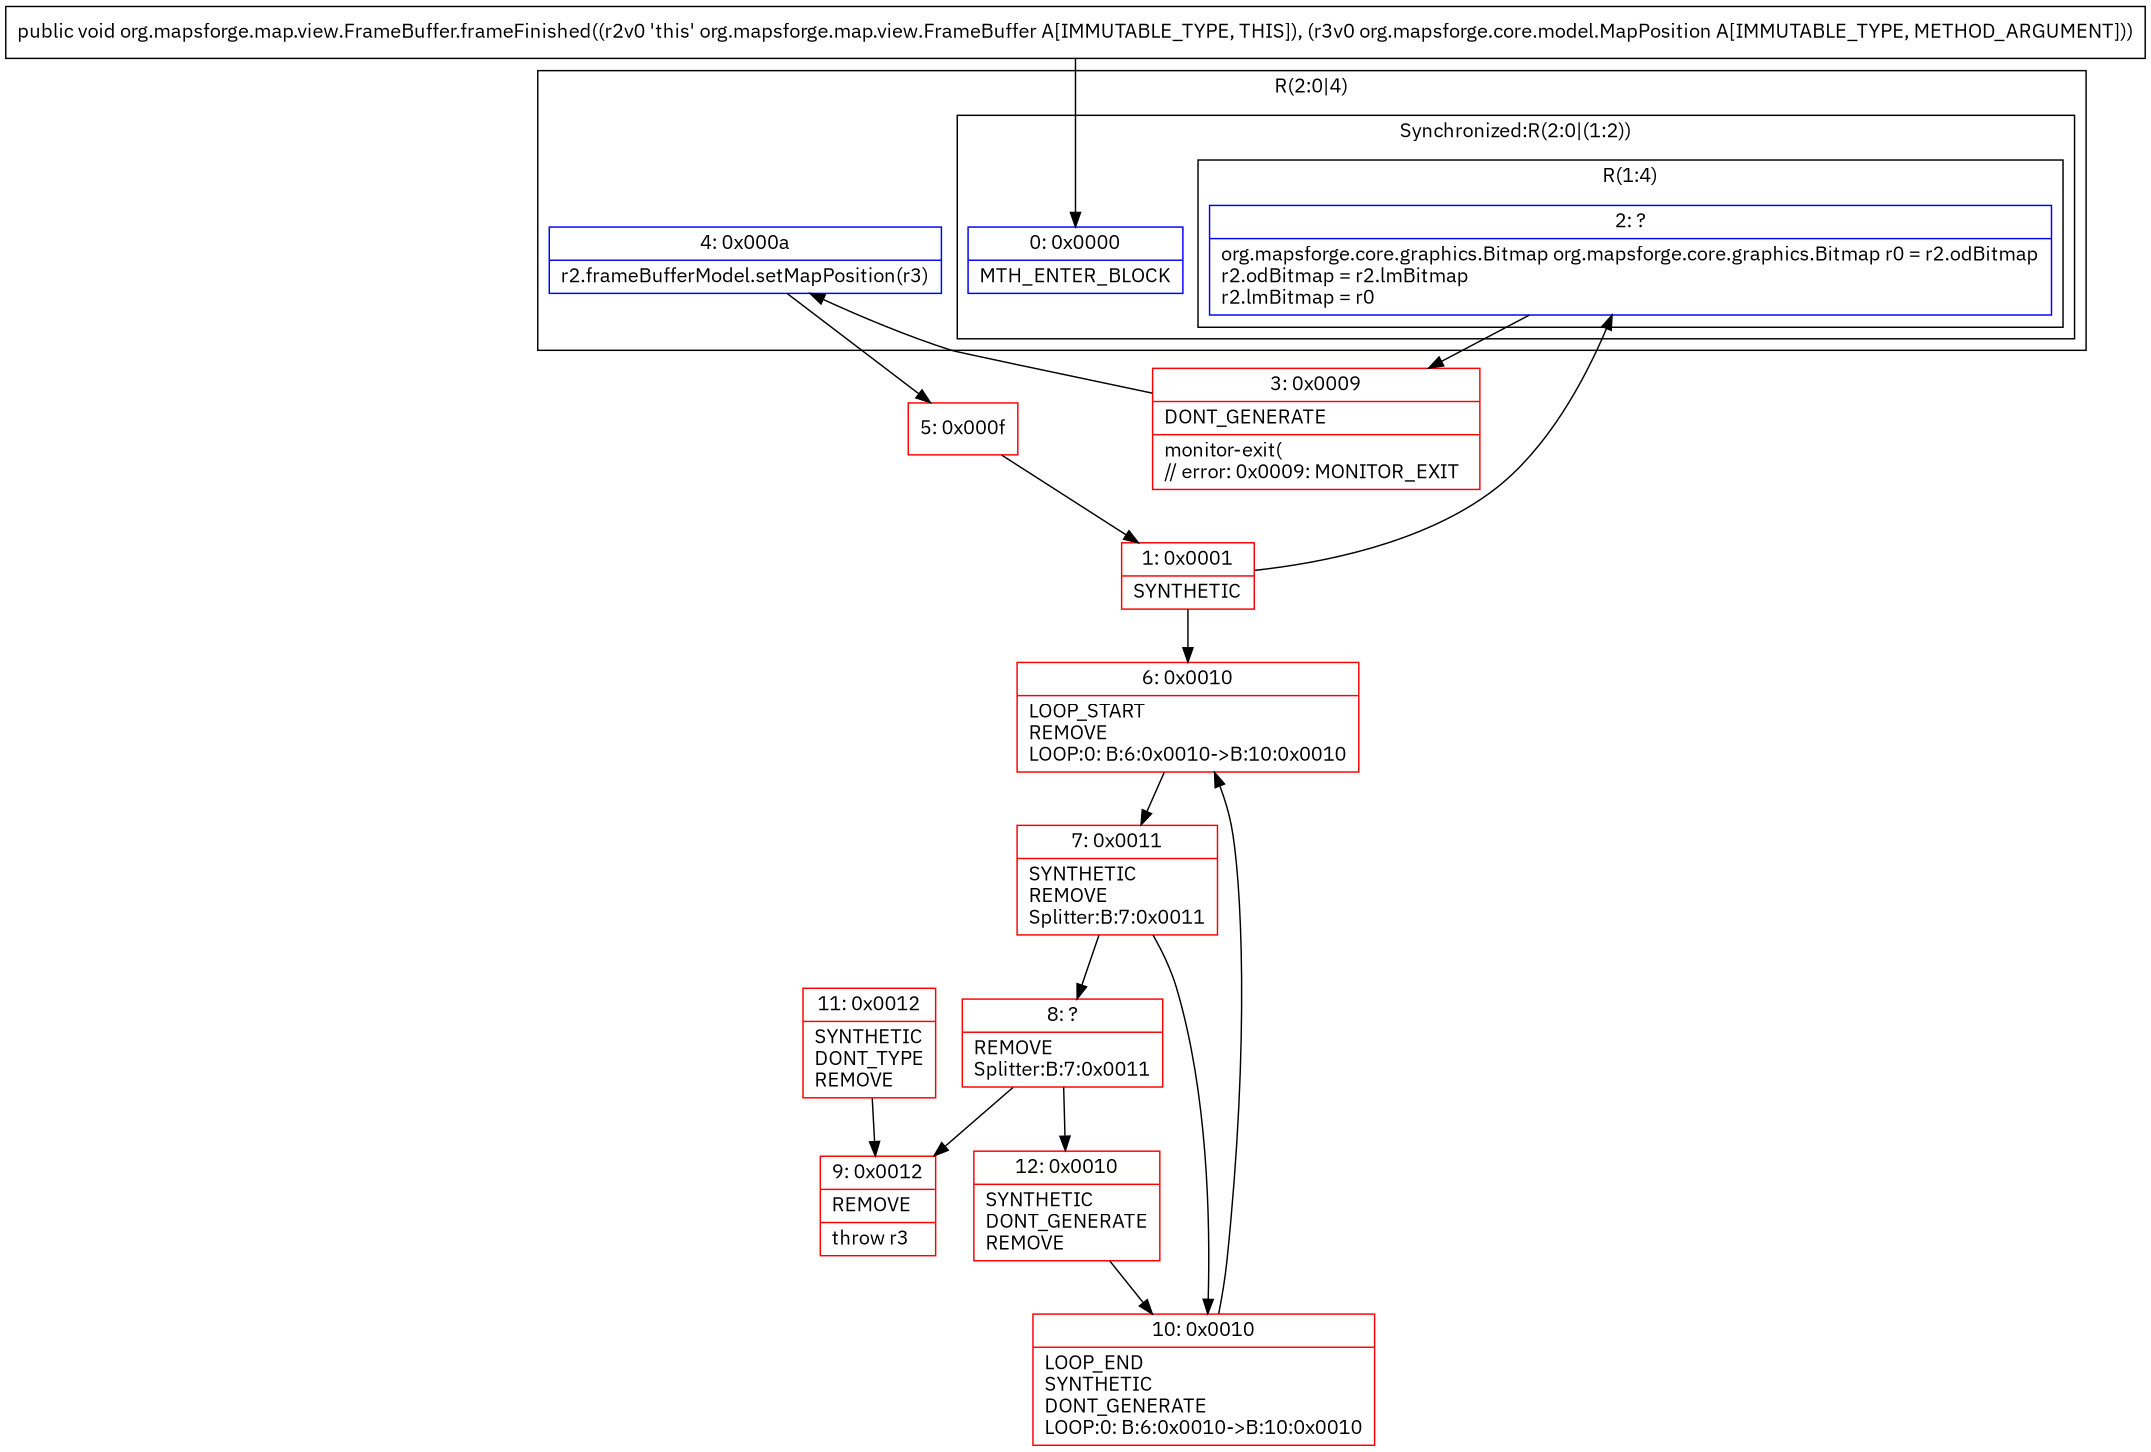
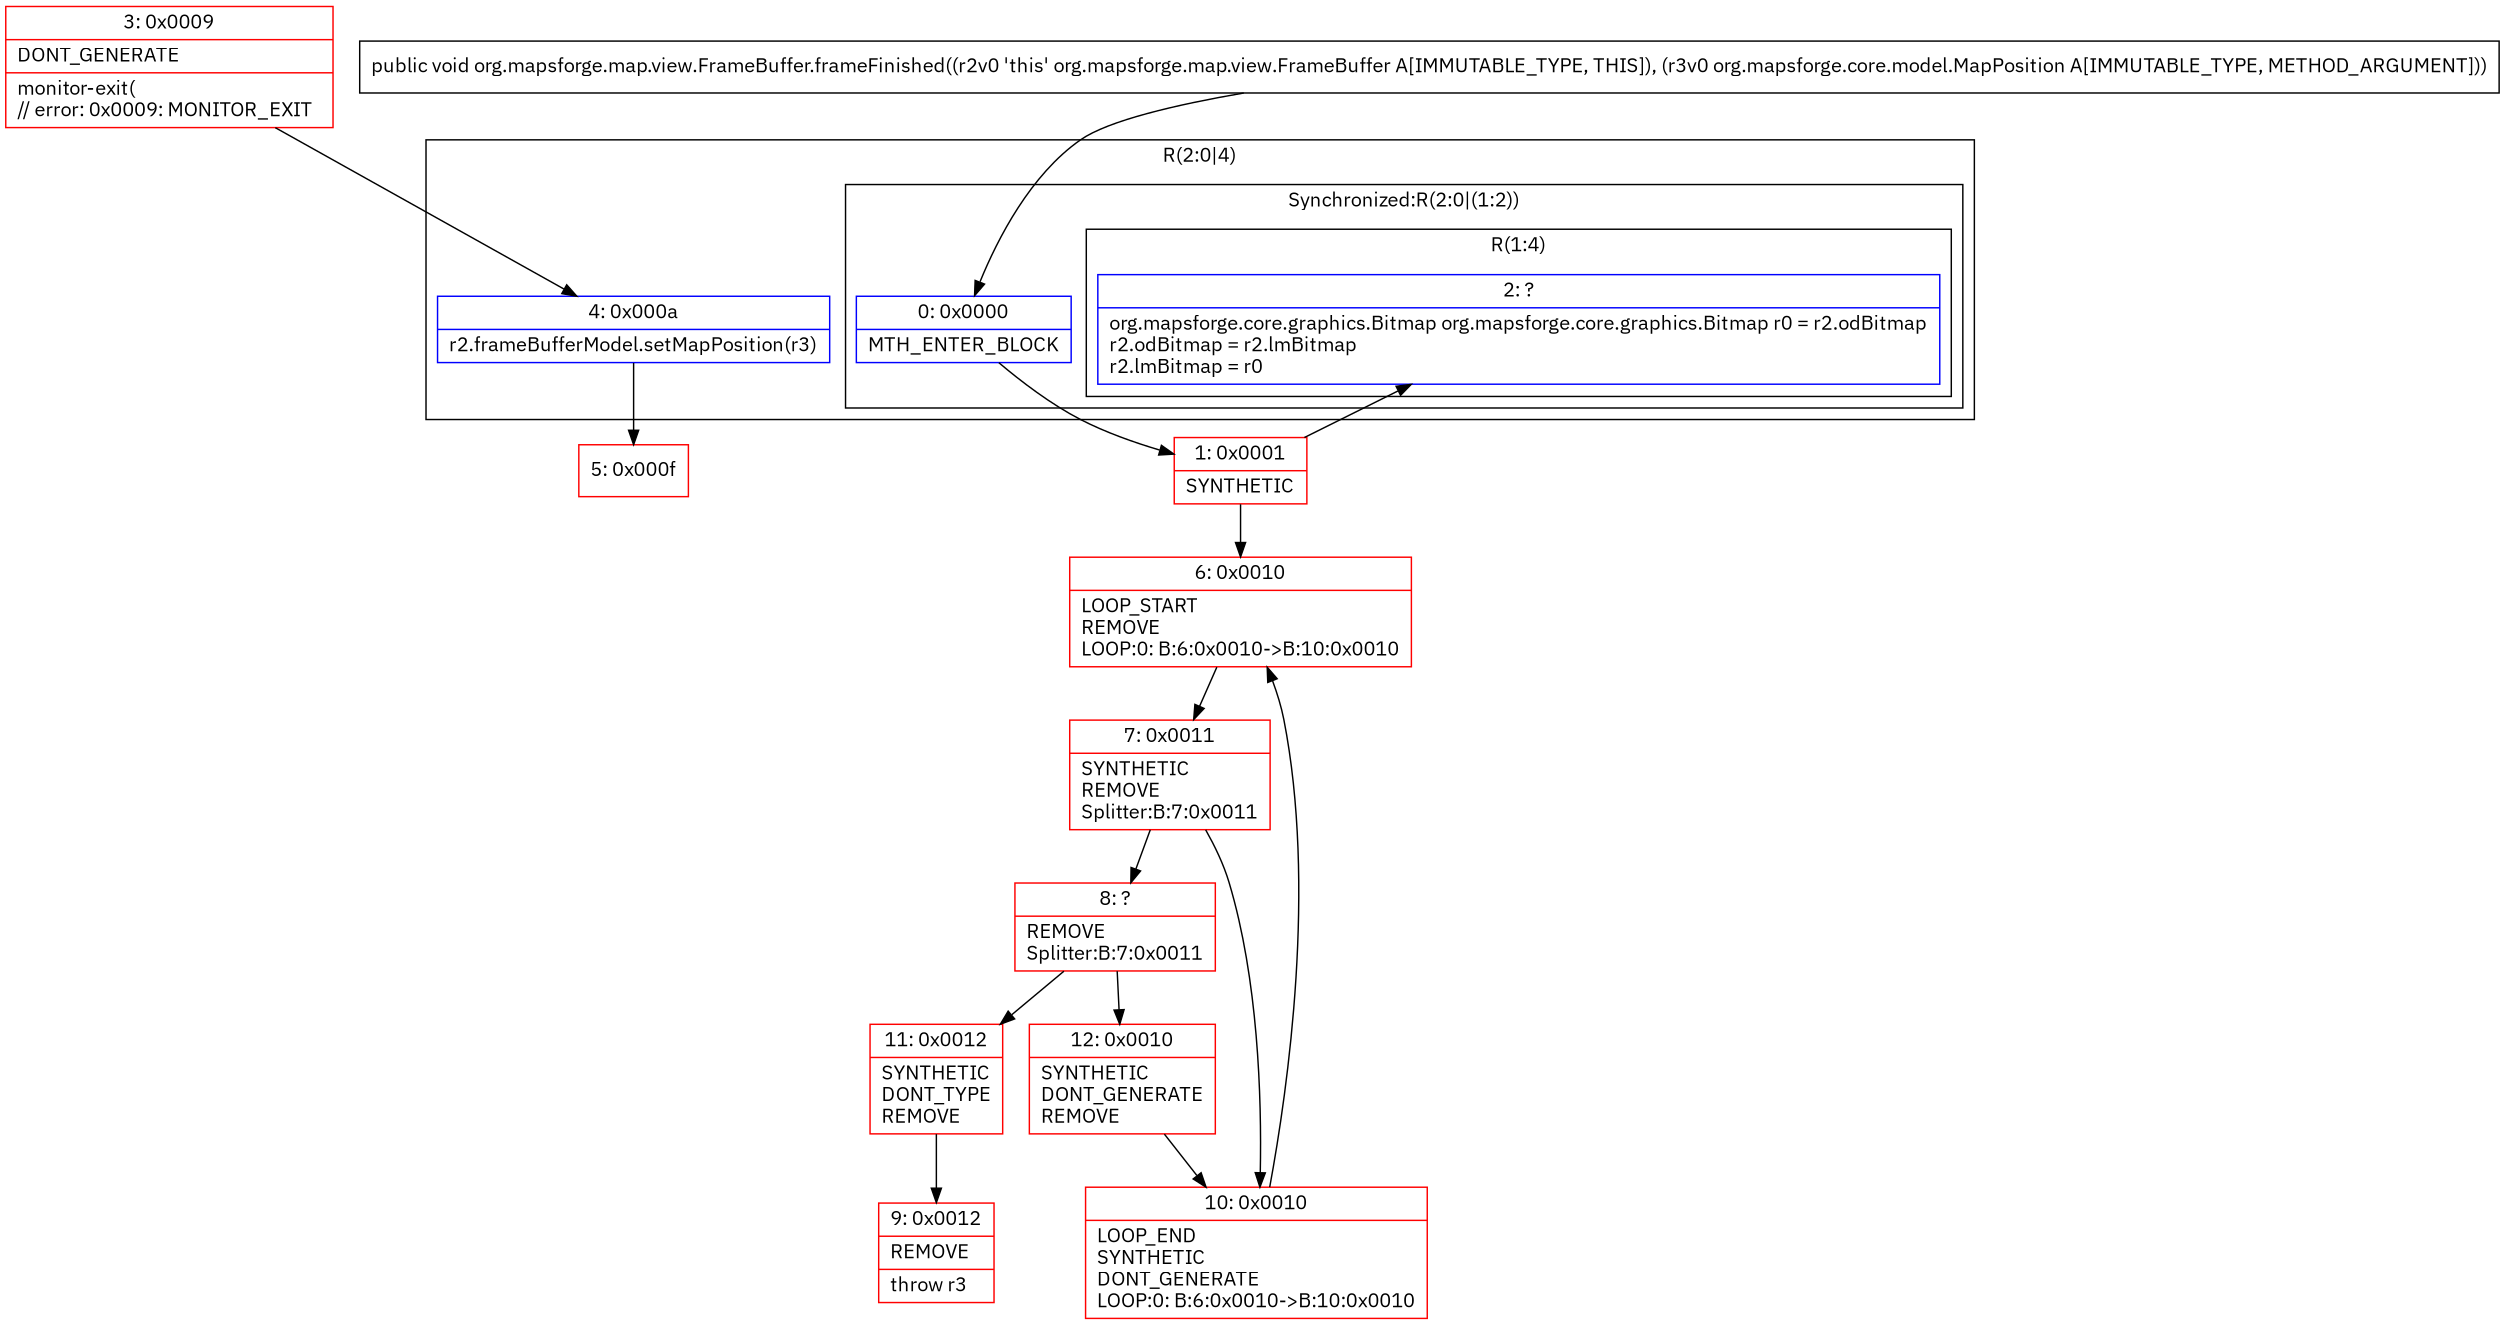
(1485, 338) -> none
(1064, 495) -> (1099, 428)
(979, 1117) -> (1038, 993)
